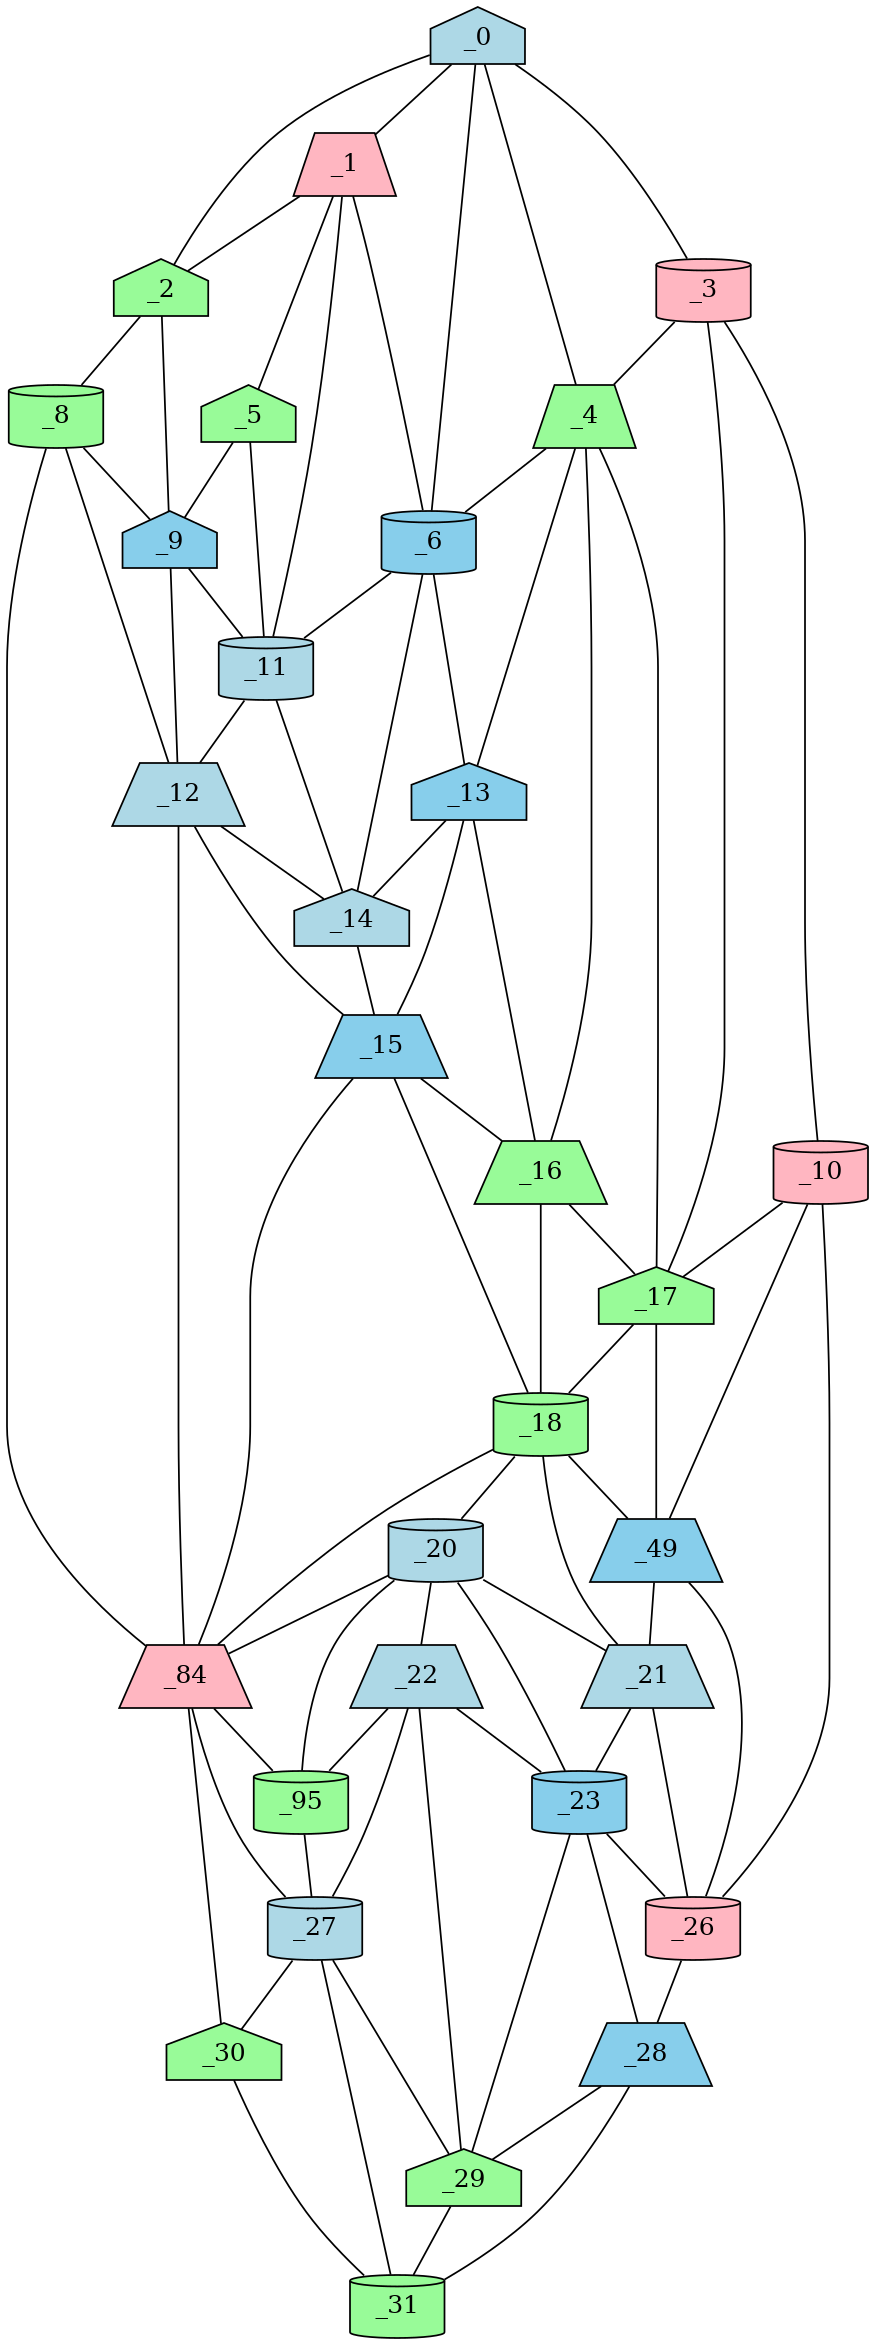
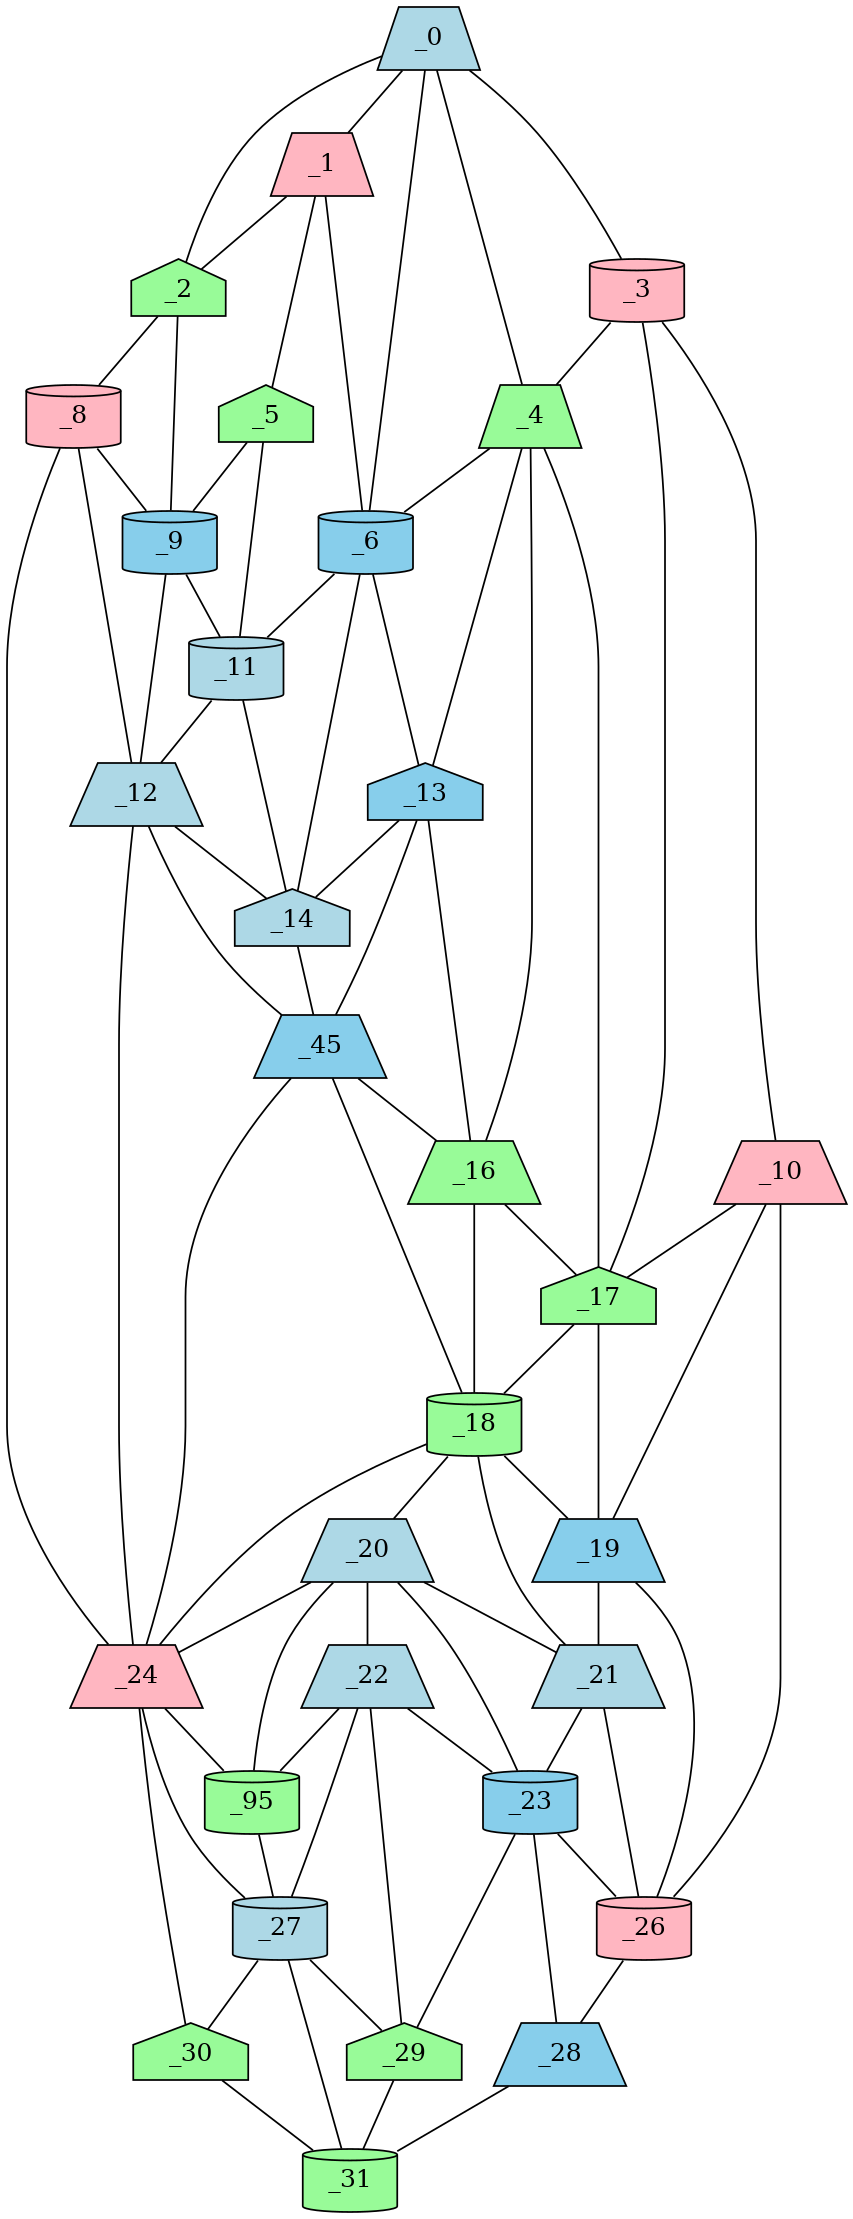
(478, 38) -> (429, 38)
(56, 416) -> (74, 416)
(316, 418) -> none
(170, 542) -> (170, 542)
(382, 1046) -> (320, 1046)
(821, 1172) -> (780, 1172)
(436, 1550) -> (368, 1550)
(656, 1550) -> (598, 1550)
(186, 1676) -> (136, 1676)
(547, 2123) -> none
